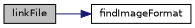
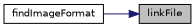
(69, 14) -> (116, 14)
